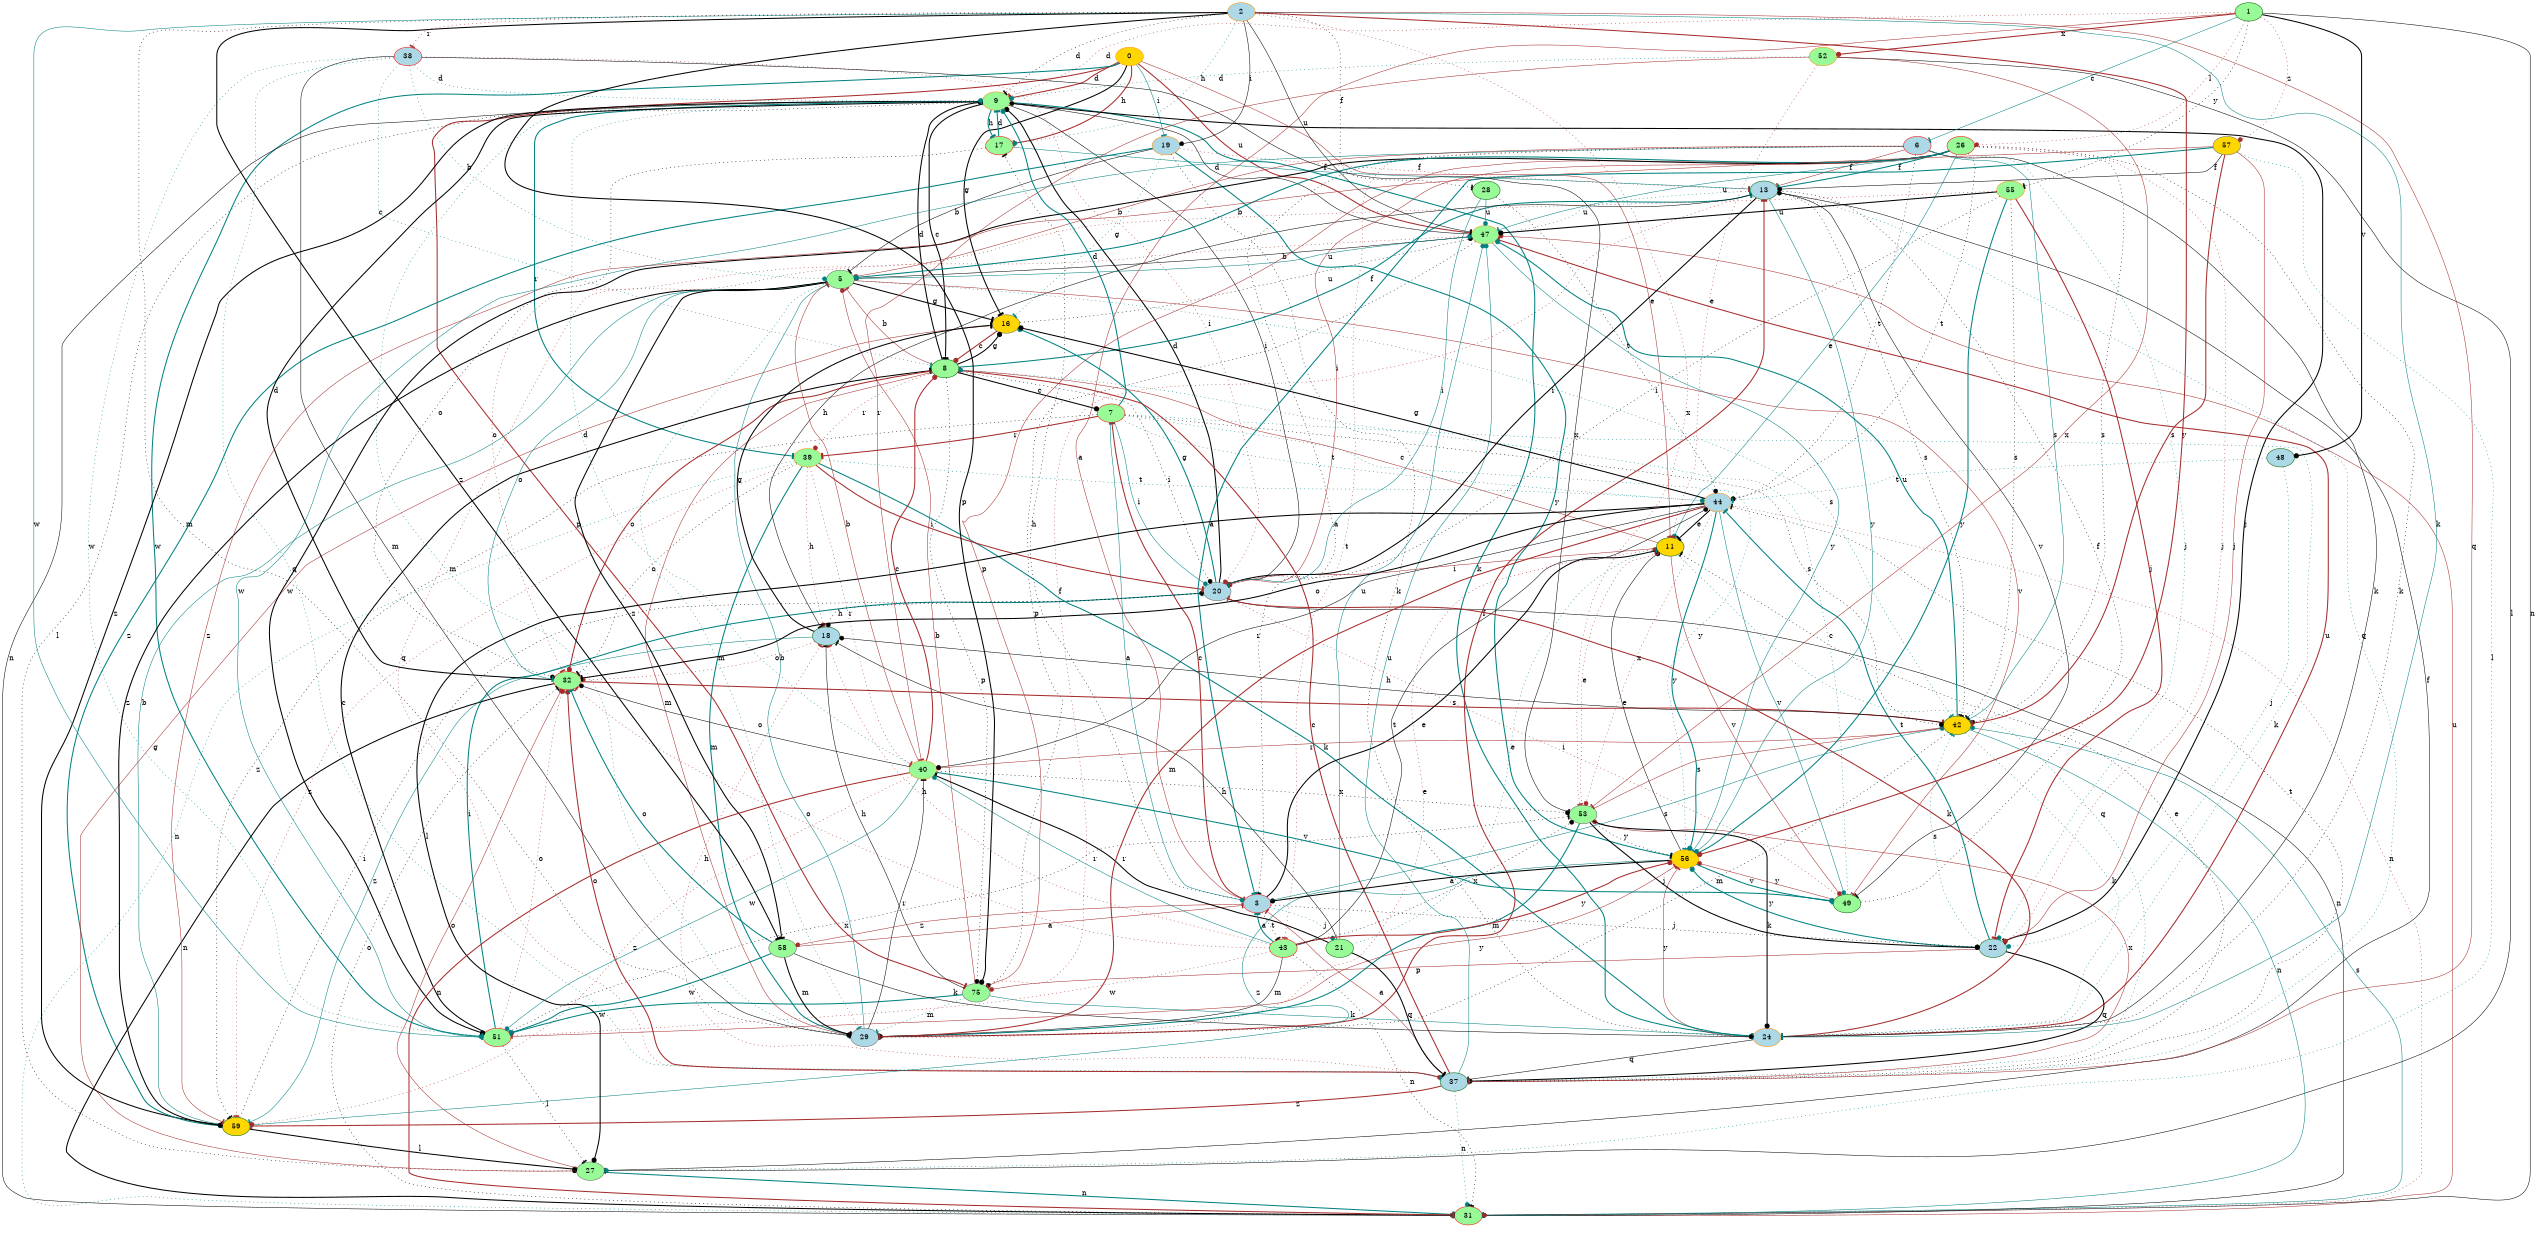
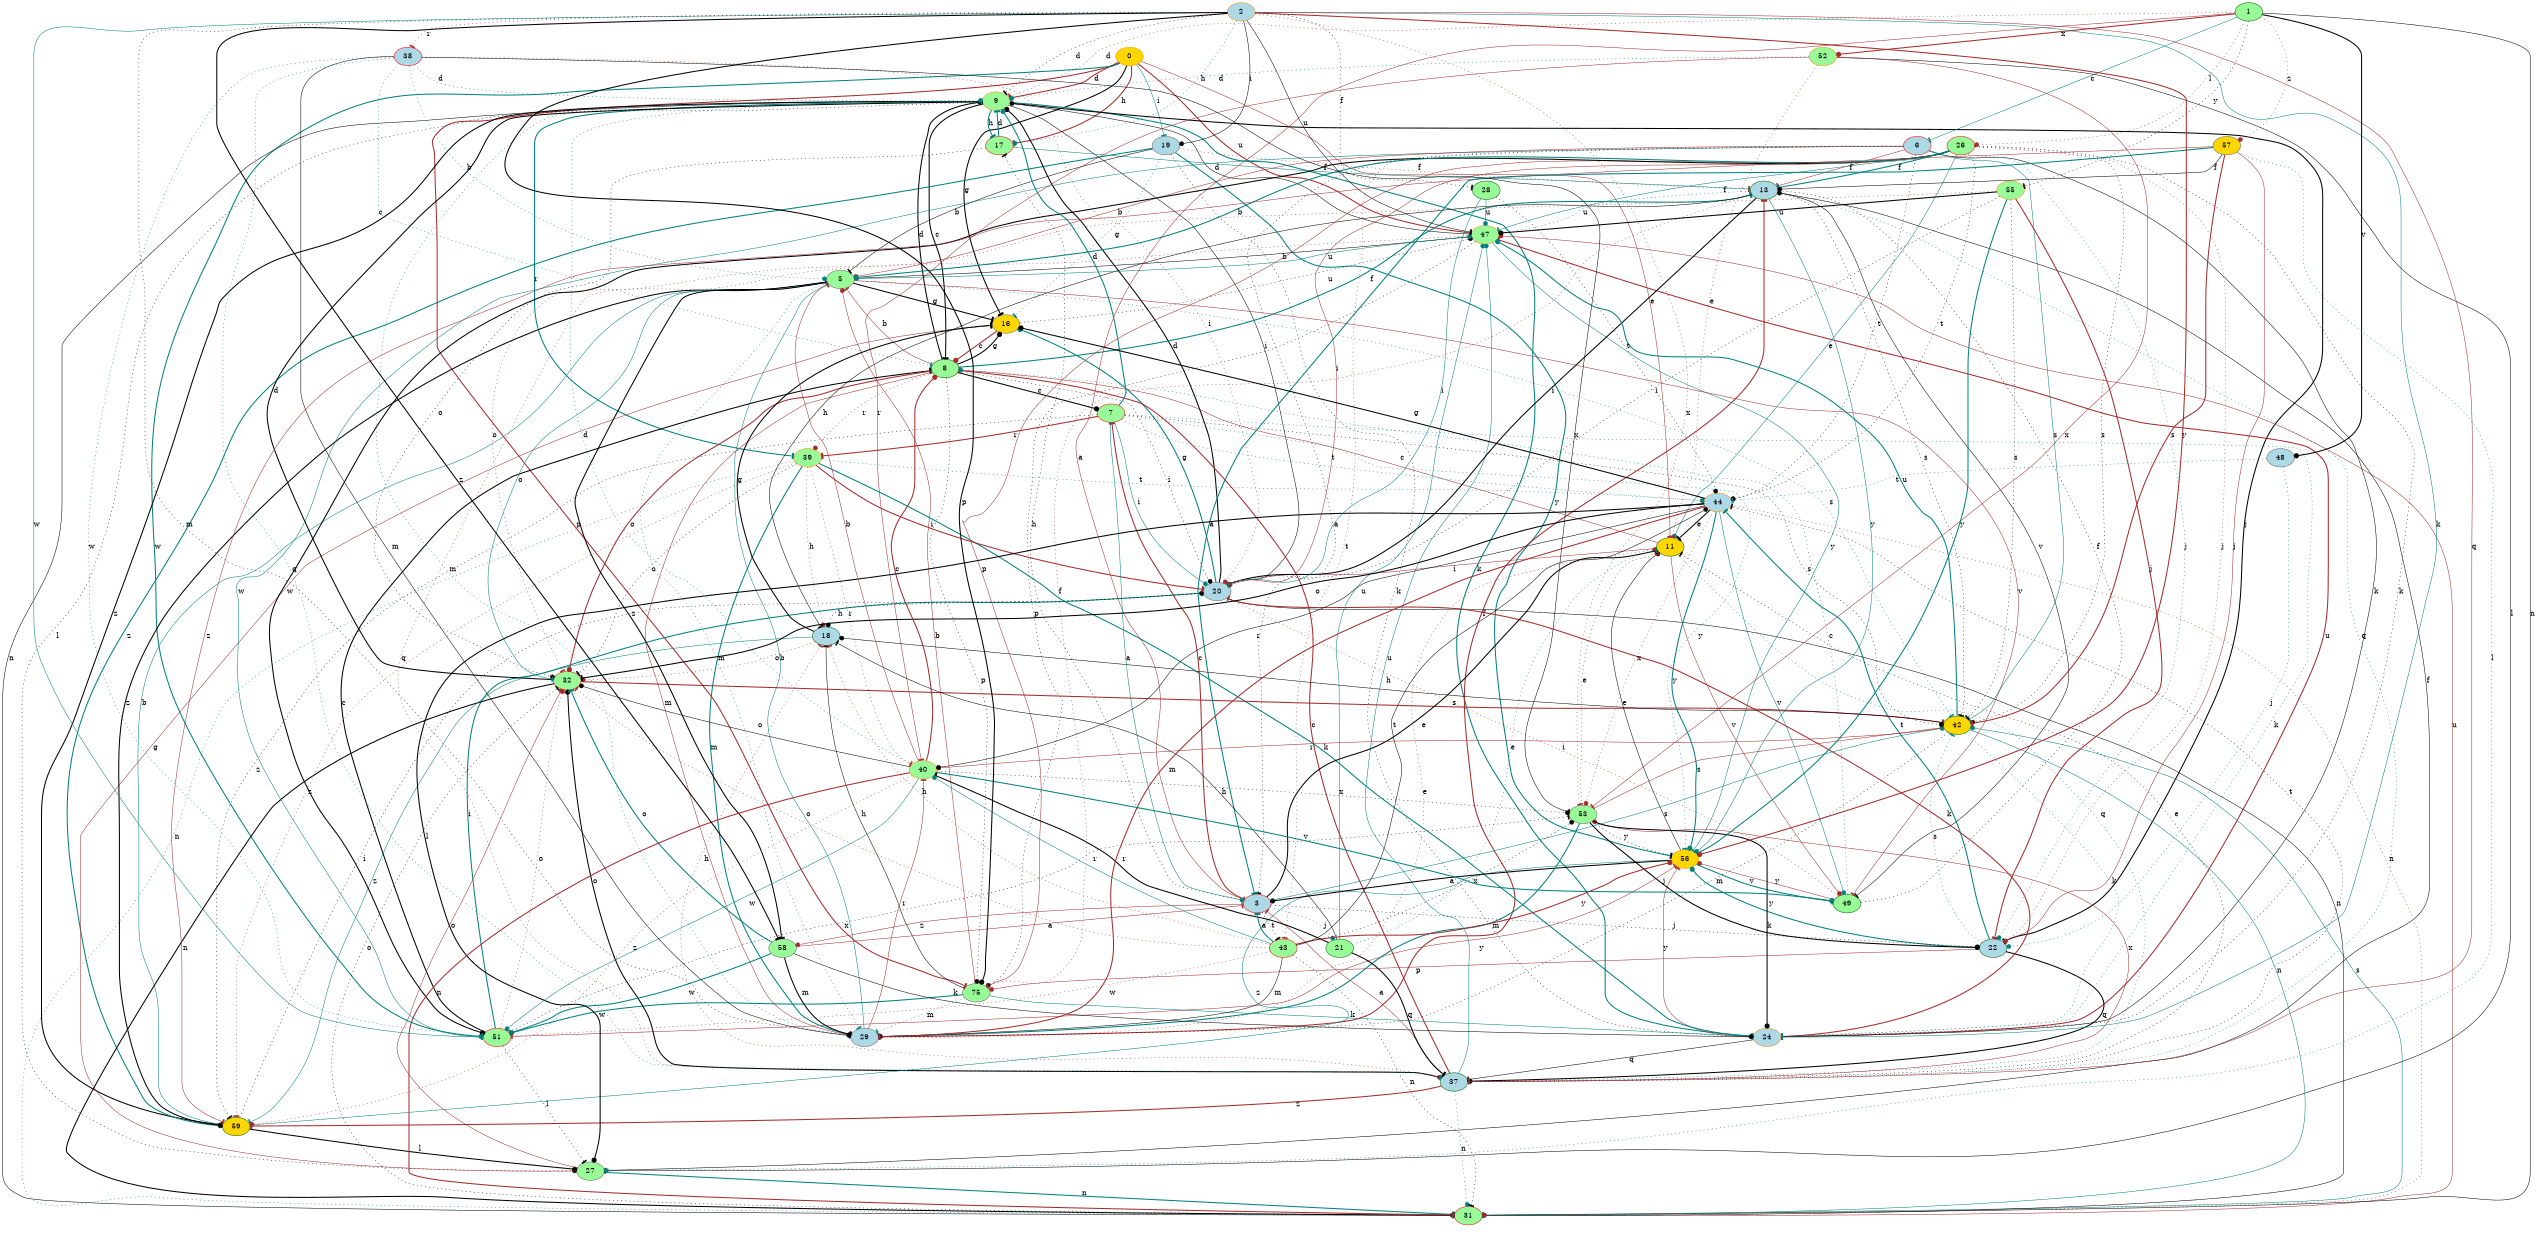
(1166, 146) -> (1166, 146)
(1725, 190) -> (1725, 190)
(2281, 458) -> (2281, 458)
(901, 899) -> (901, 899)
(662, 1055) -> (662, 1055)
